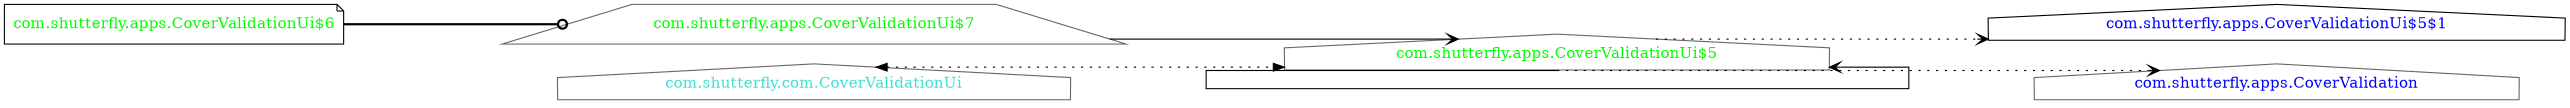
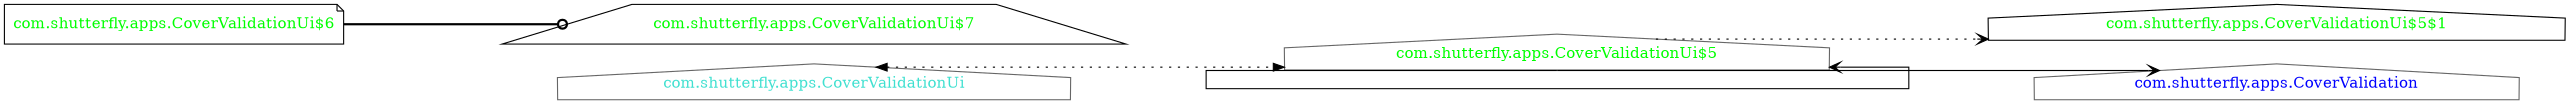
(814, 24) -> (814, 24)
(2277, 24) -> (2277, 24)
(1278, 39) -> none
(1823, 70) -> (1823, 70)
(814, 84) -> (814, 84)
